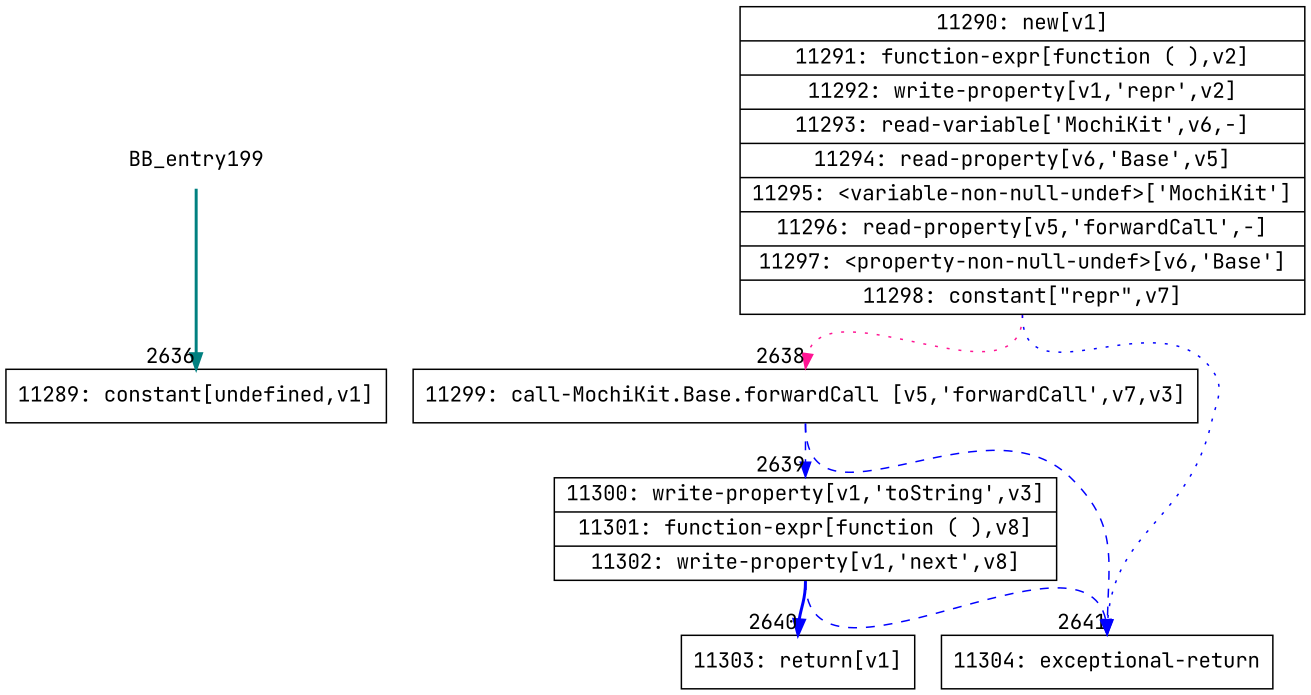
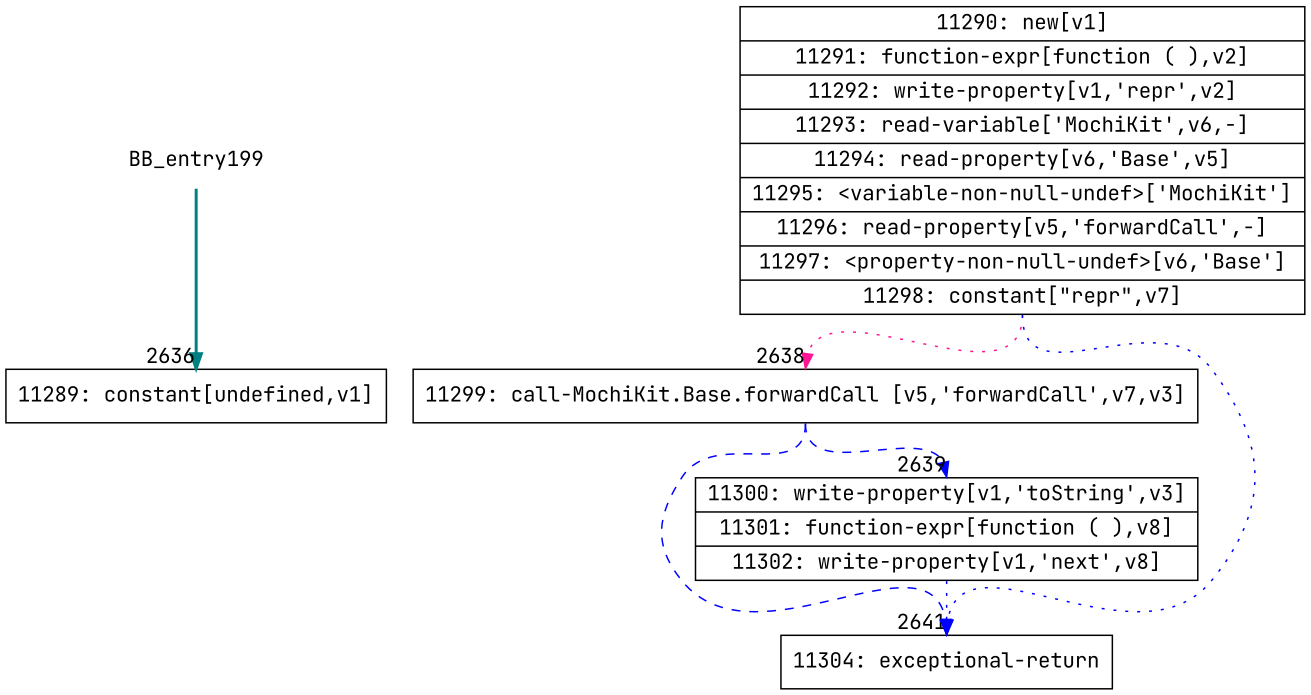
(949, 610) -> (947, 600)
(798, 662) -> none
